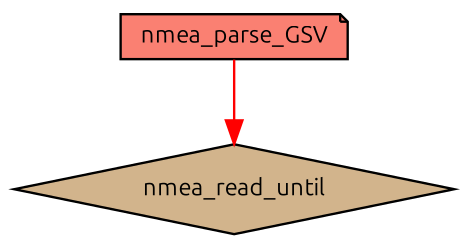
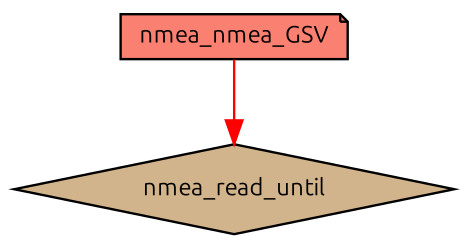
(234, 37) -> (234, 37)
